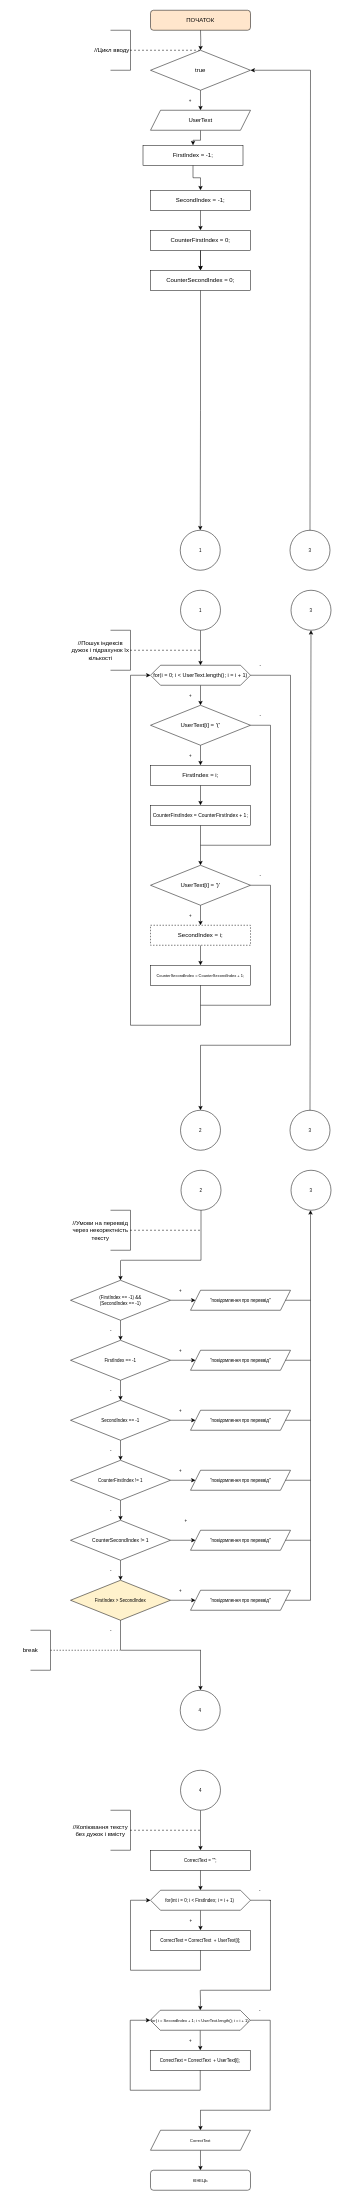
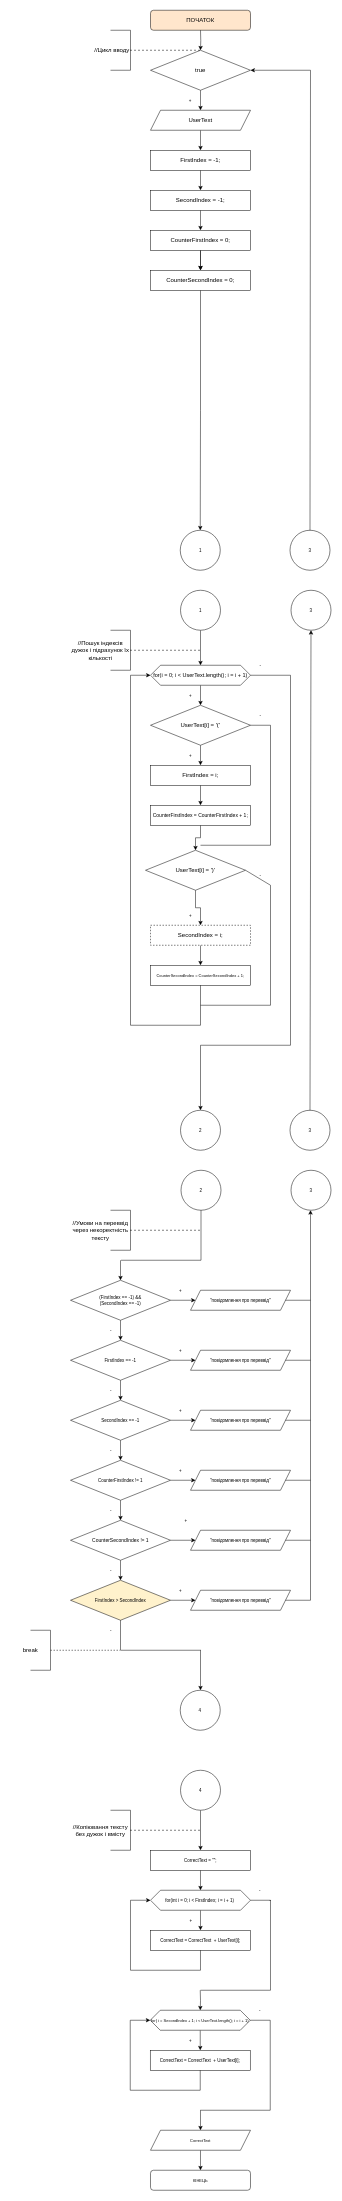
(193, 155) -> (200, 160)
(200, 885) -> (195, 870)
